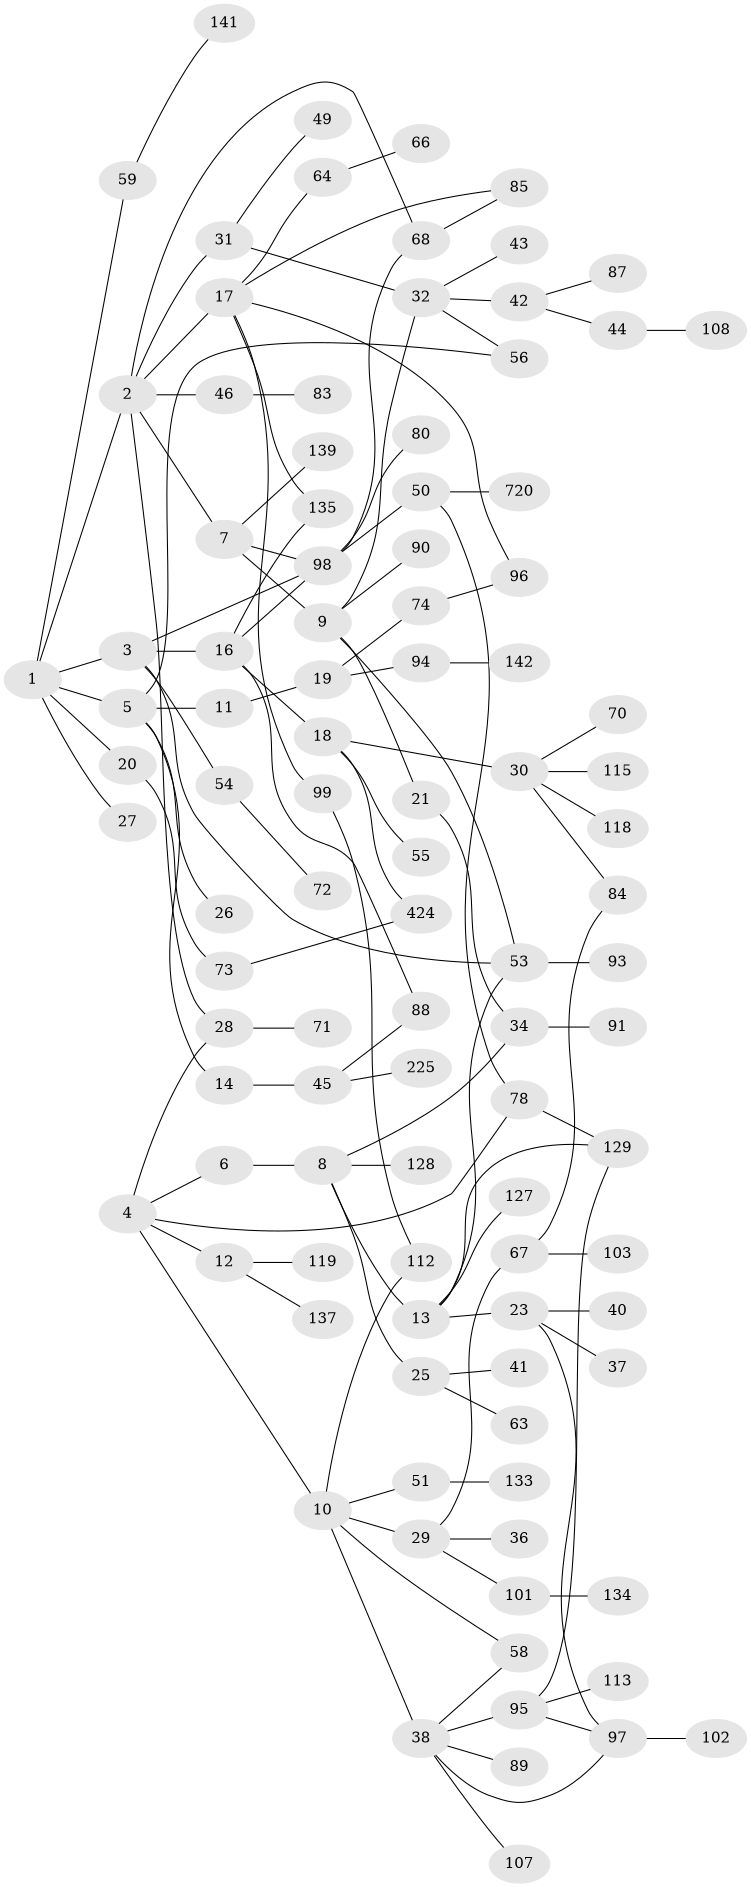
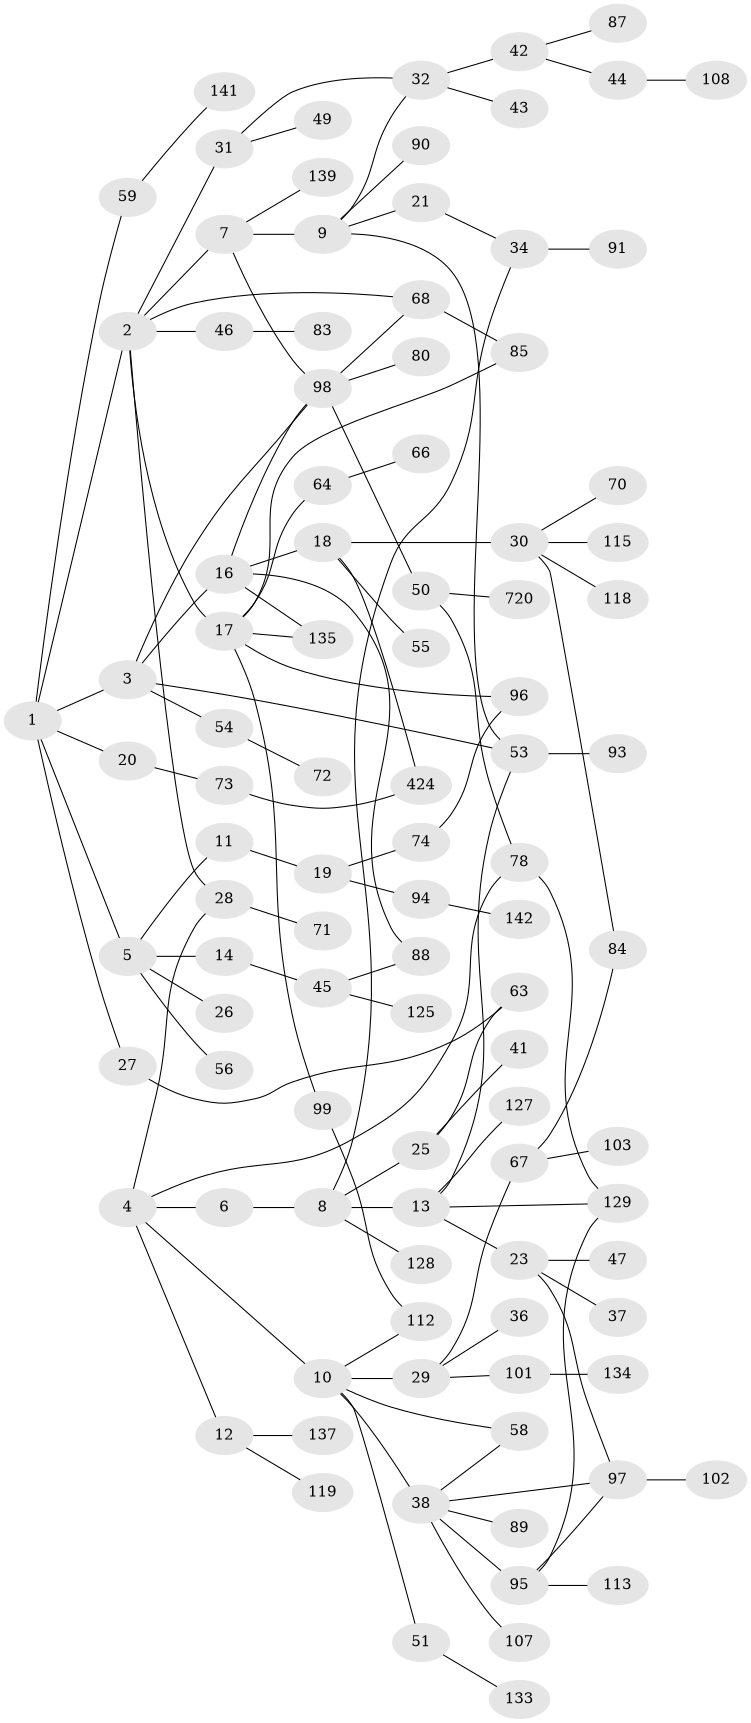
(470, 328) -> none
(421, 1068) -> (421, 1013)
none -> (328, 1072)
(618, 1311) -> (618, 1260)
